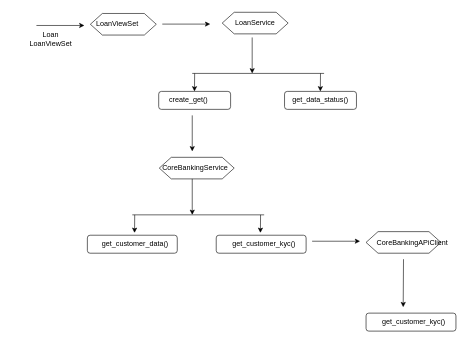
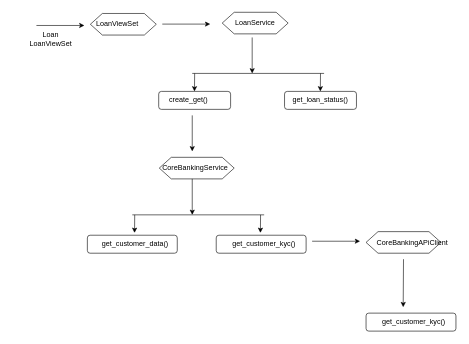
(321, 101) -> (321, 101)
